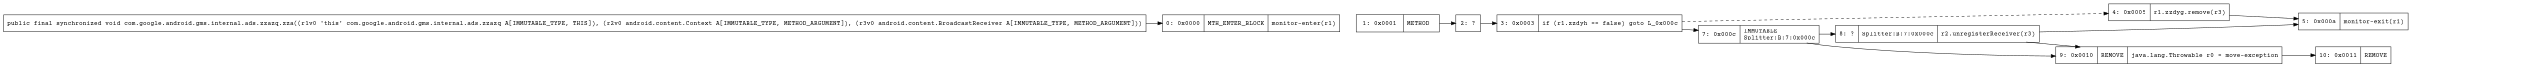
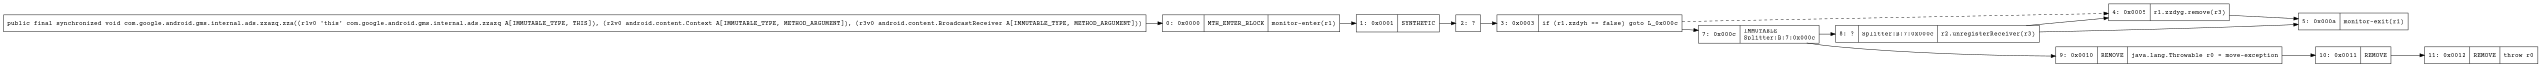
none -> (1346, 23)
(1418, 23) -> (1419, 23)
(2051, 44) -> (2065, 22)
none -> (2481, 55)
